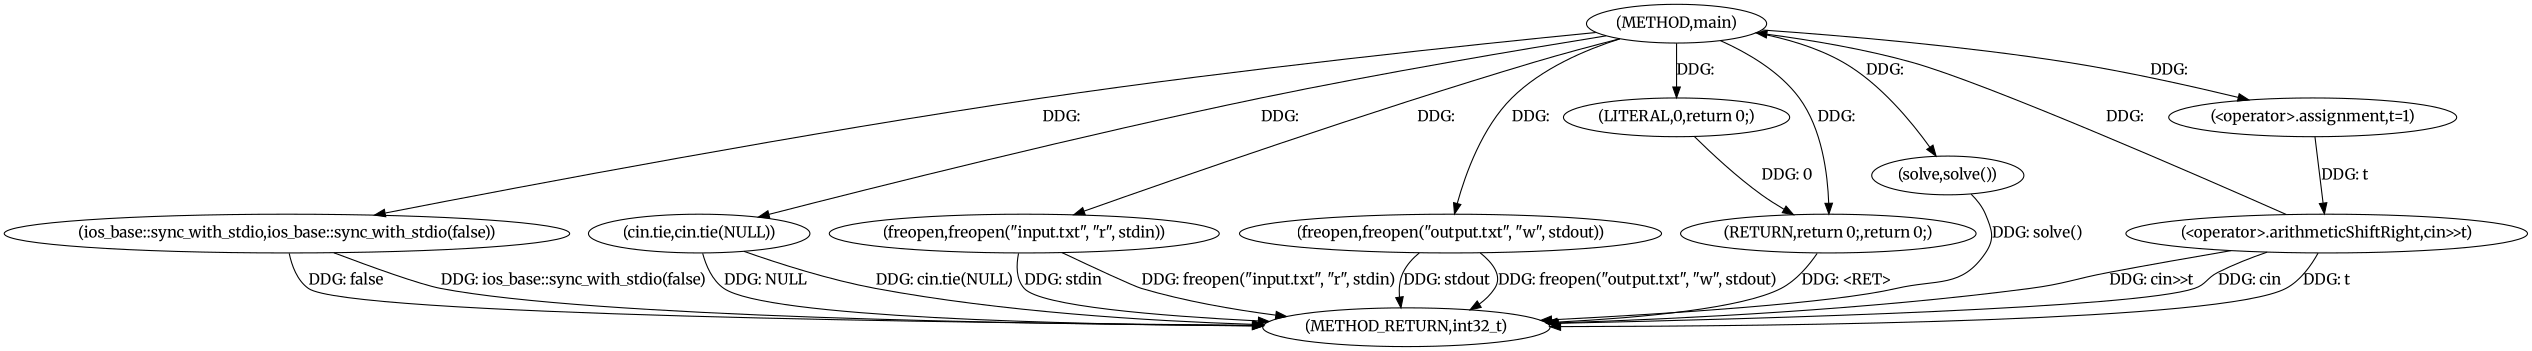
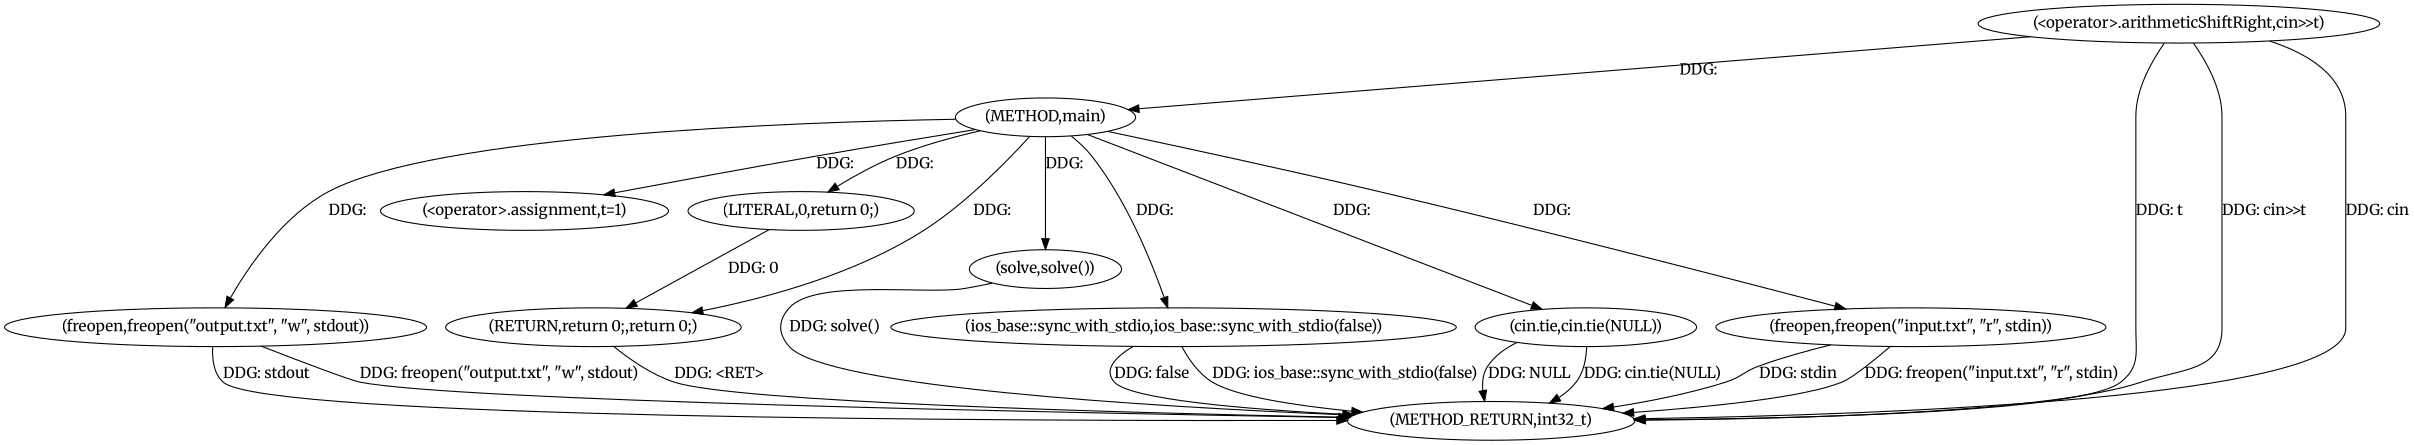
(2319, 170) -> none
